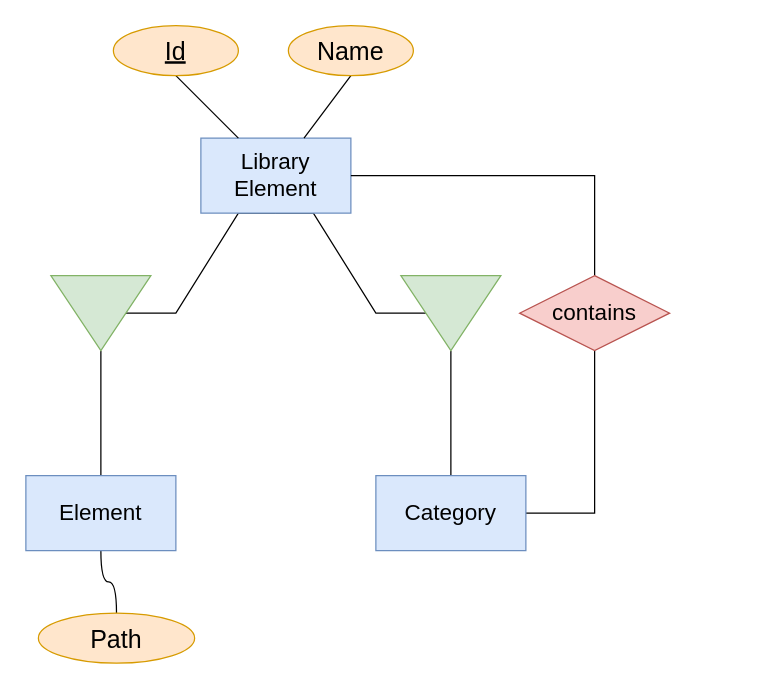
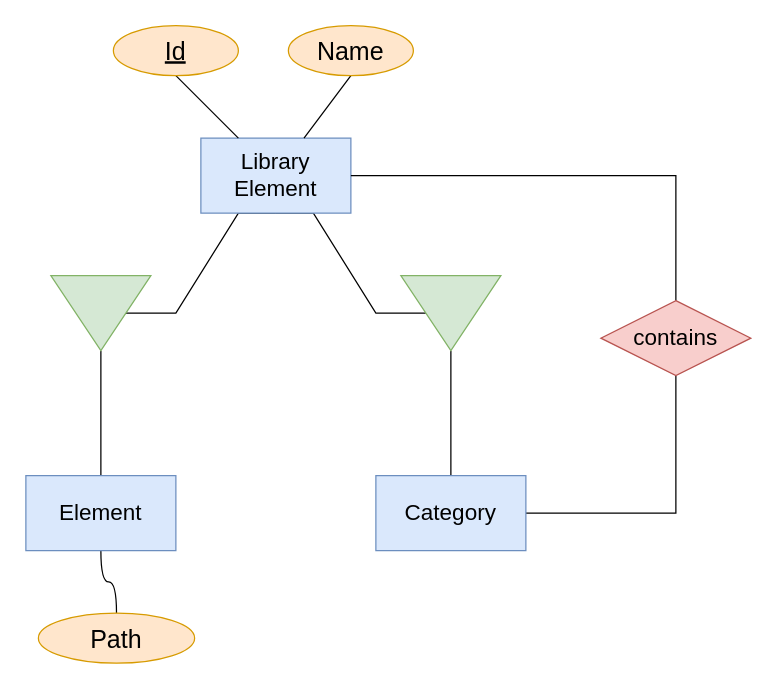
(594, 313) -> (676, 338)
